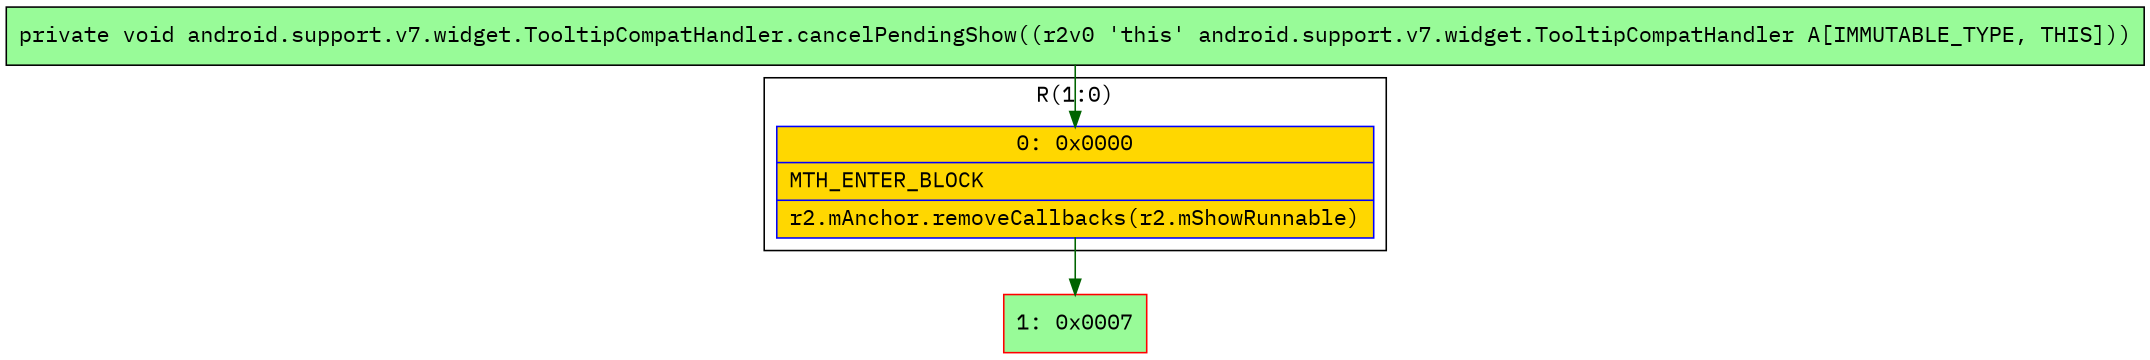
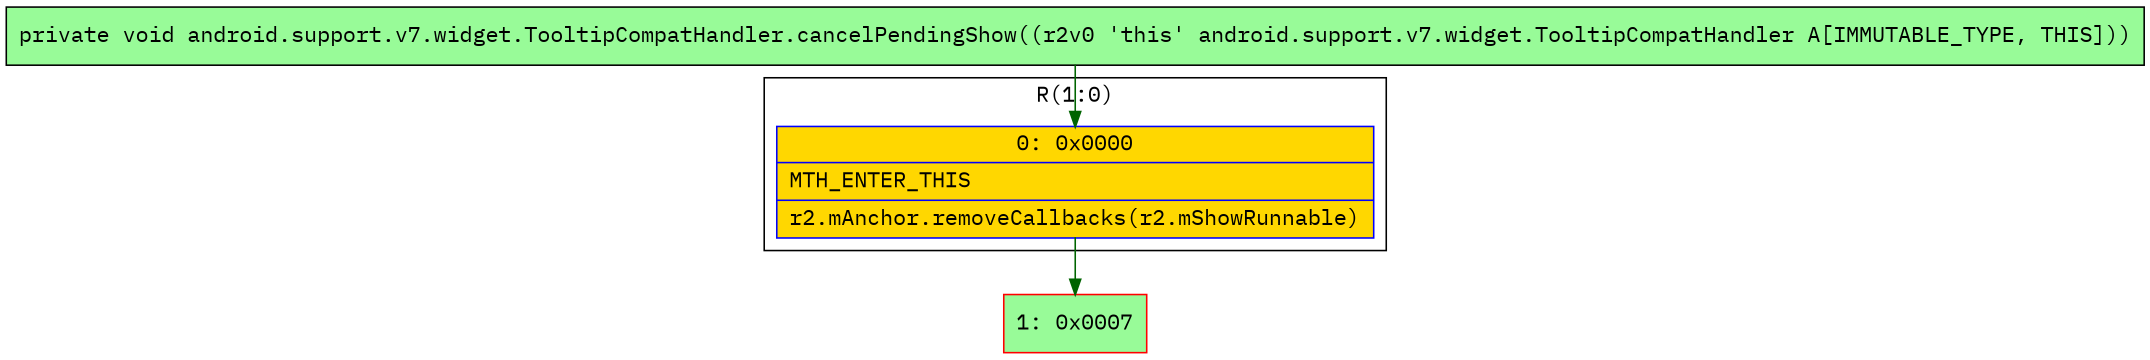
(887, 181) -> (880, 181)
